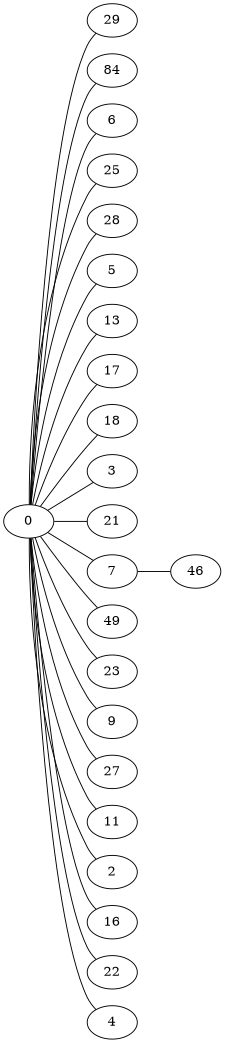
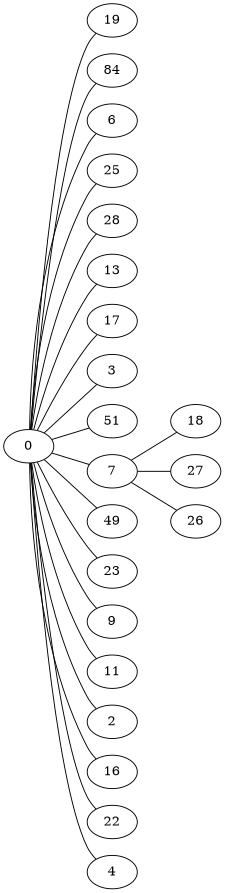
(112, 20) -> (112, 20)
(112, 271) -> none
(68, 470) -> (154, 446)
(112, 521) -> (112, 421)
(196, 572) -> (196, 521)
(51, 653) -> (154, 471)
